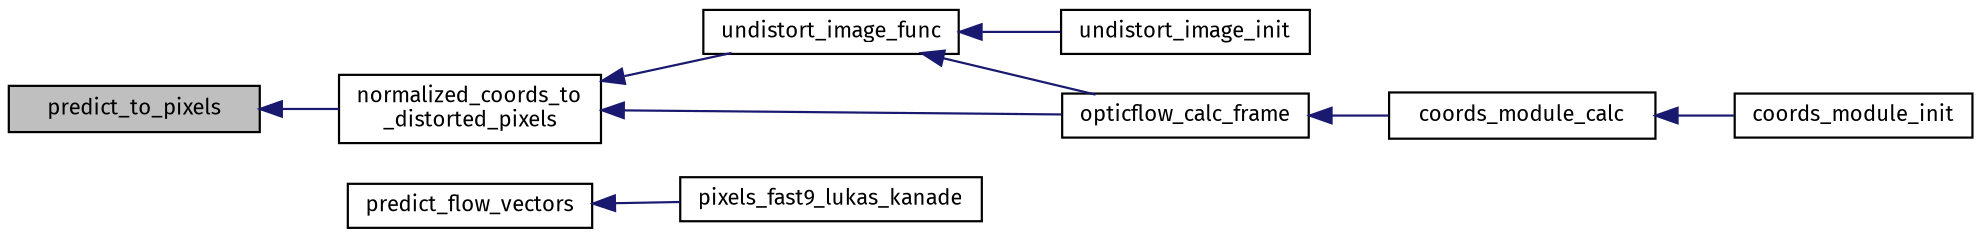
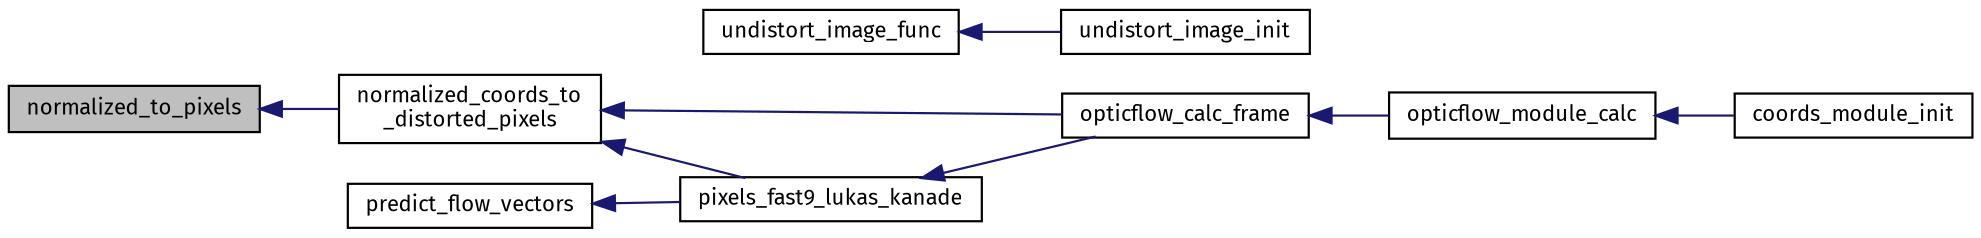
(678, 65) -> (684, 163)
(1020, 76) -> (1020, 155)
(134, 109) -> (134, 109)
(1522, 116) -> (1522, 116)
